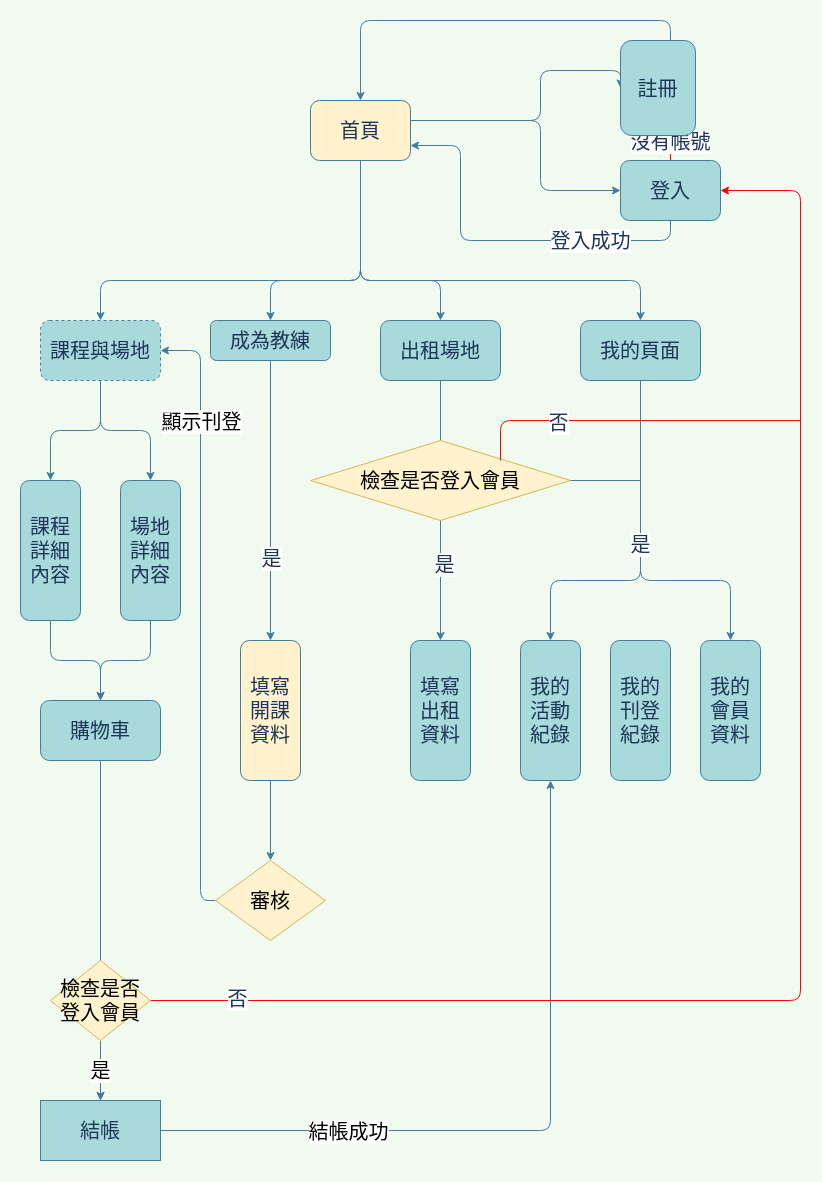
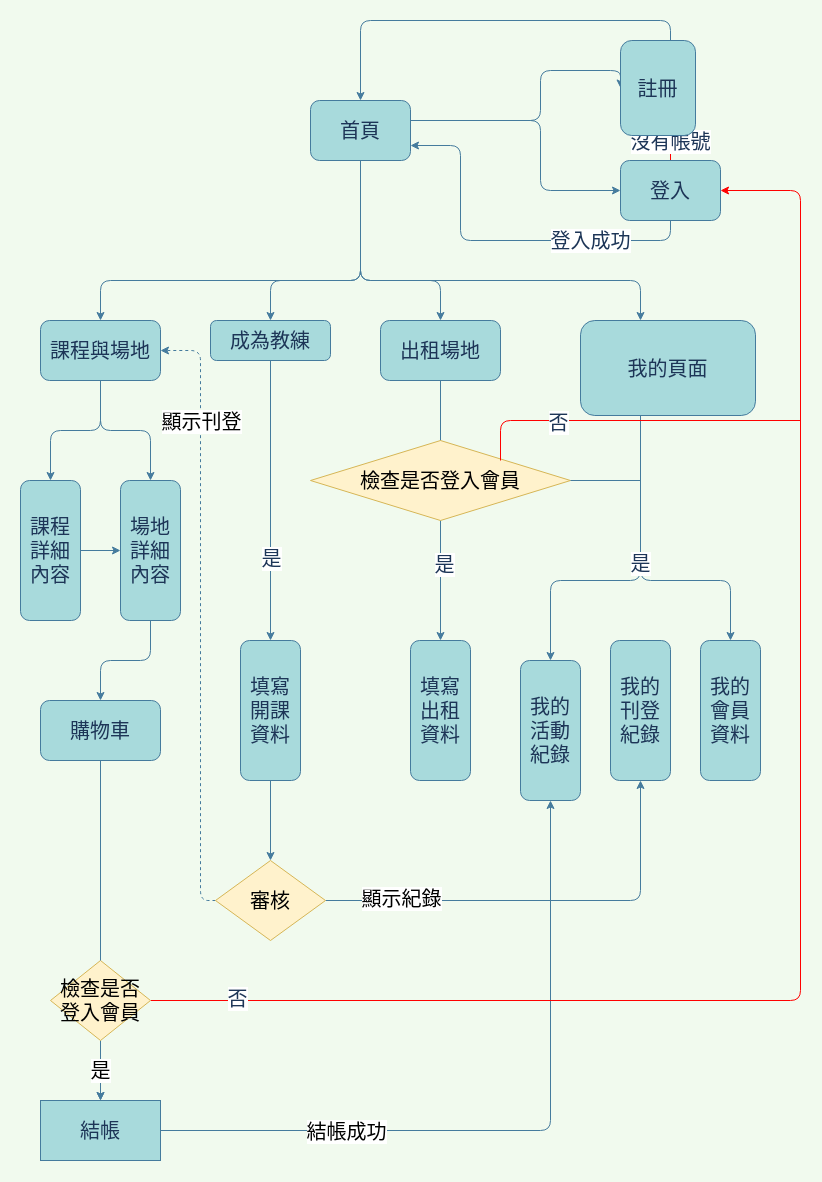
(361, 131) -> (361, 131)
(101, 351) -> (101, 351)
(641, 351) -> (668, 368)
(57, 660) -> (97, 551)
(201, 669) -> (201, 669)
(271, 711) -> (271, 711)
(551, 711) -> (551, 731)
none -> (535, 901)
